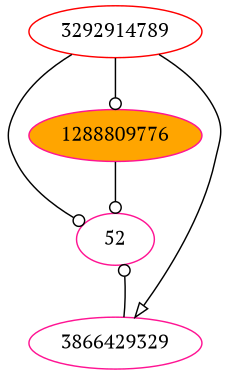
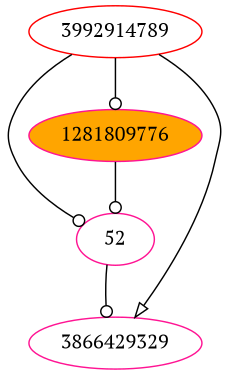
(115, 32) -> (115, 32)
(115, 136) -> (115, 136)
(125, 297) -> (106, 285)
